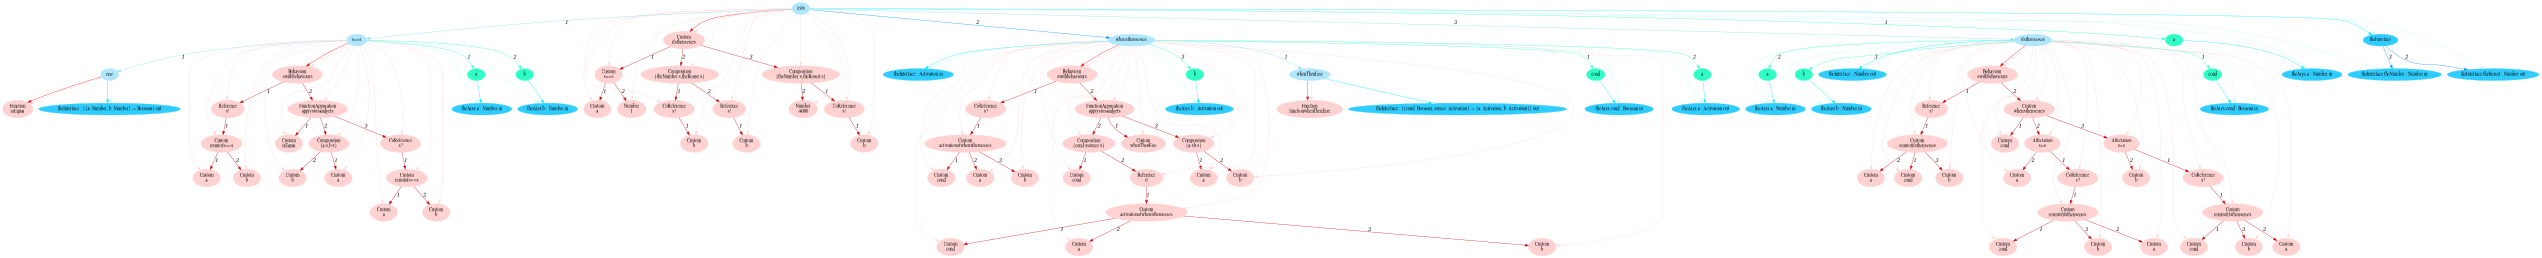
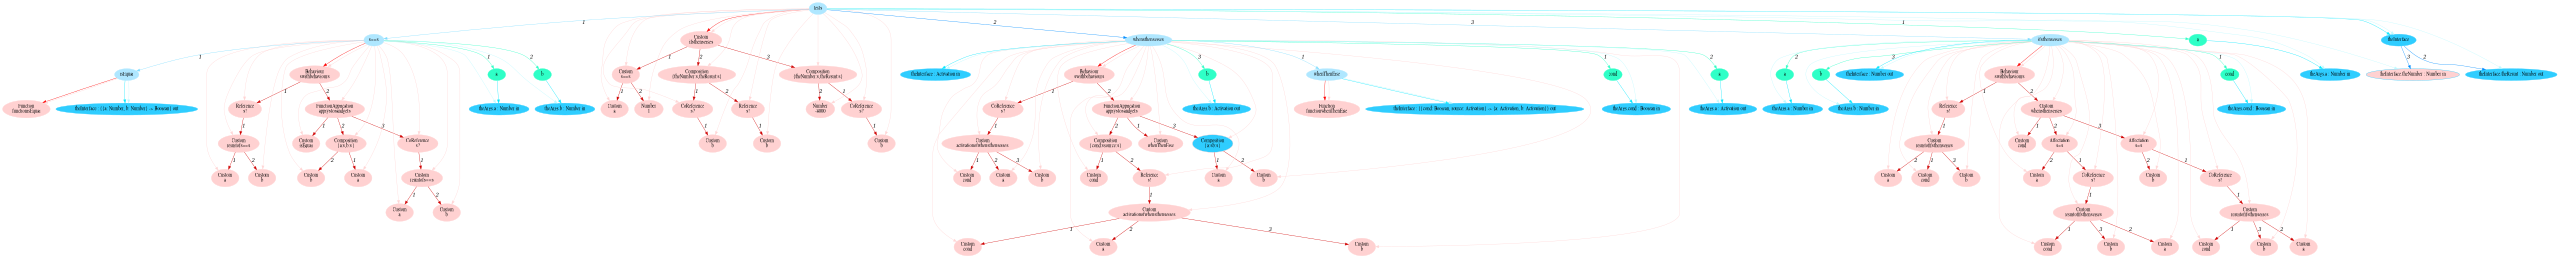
(110, 75) -> (127, 75)
(2395, 75) -> (2413, 75)
(18, 109) -> (26, 109)
(1194, 144) -> (1213, 144)
